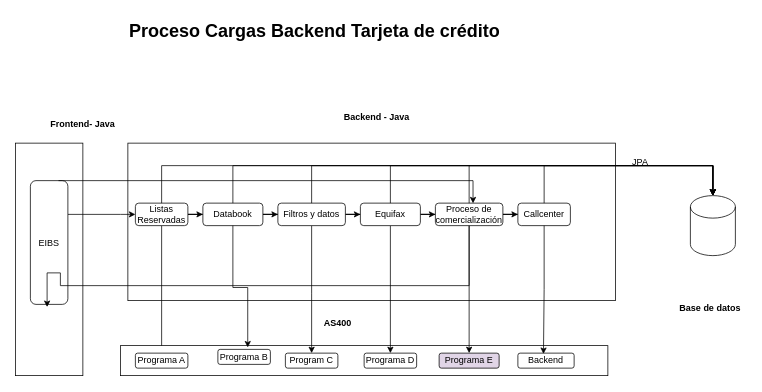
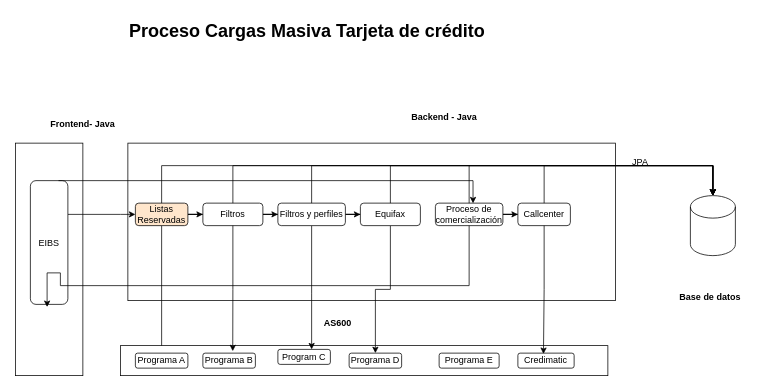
(226, 26) -> (222, 26)
(376, 117) -> (444, 117)
(162, 214) -> (162, 214)
(233, 214) -> (233, 214)
(312, 214) -> (312, 214)
(430, 214) -> none
(162, 225) -> (162, 225)
(710, 308) -> (710, 297)
(338, 323) -> (338, 323)
(469, 346) -> none
(244, 357) -> (229, 360)
(312, 360) -> (304, 357)
(390, 360) -> (375, 360)
(469, 360) -> (469, 360)
(546, 360) -> (546, 360)
